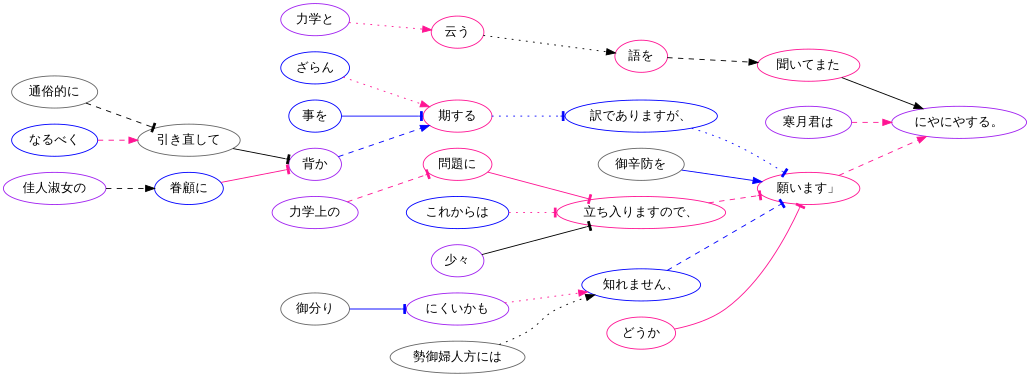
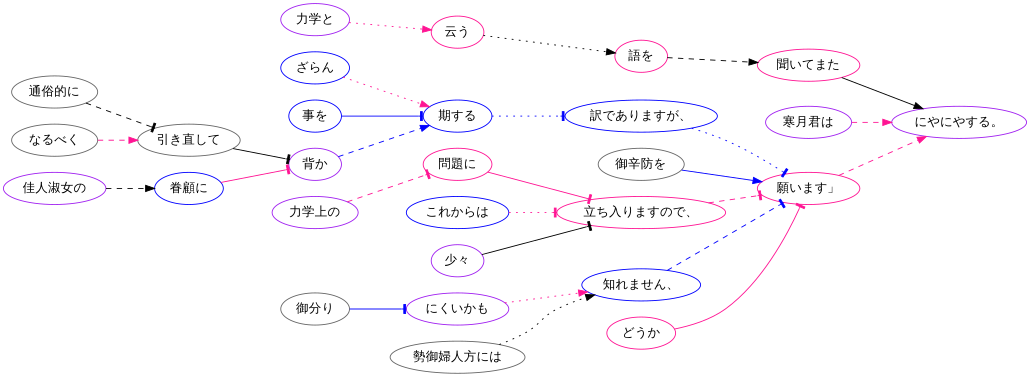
(458, 116) -> (458, 116)
(55, 140) -> (55, 140)
